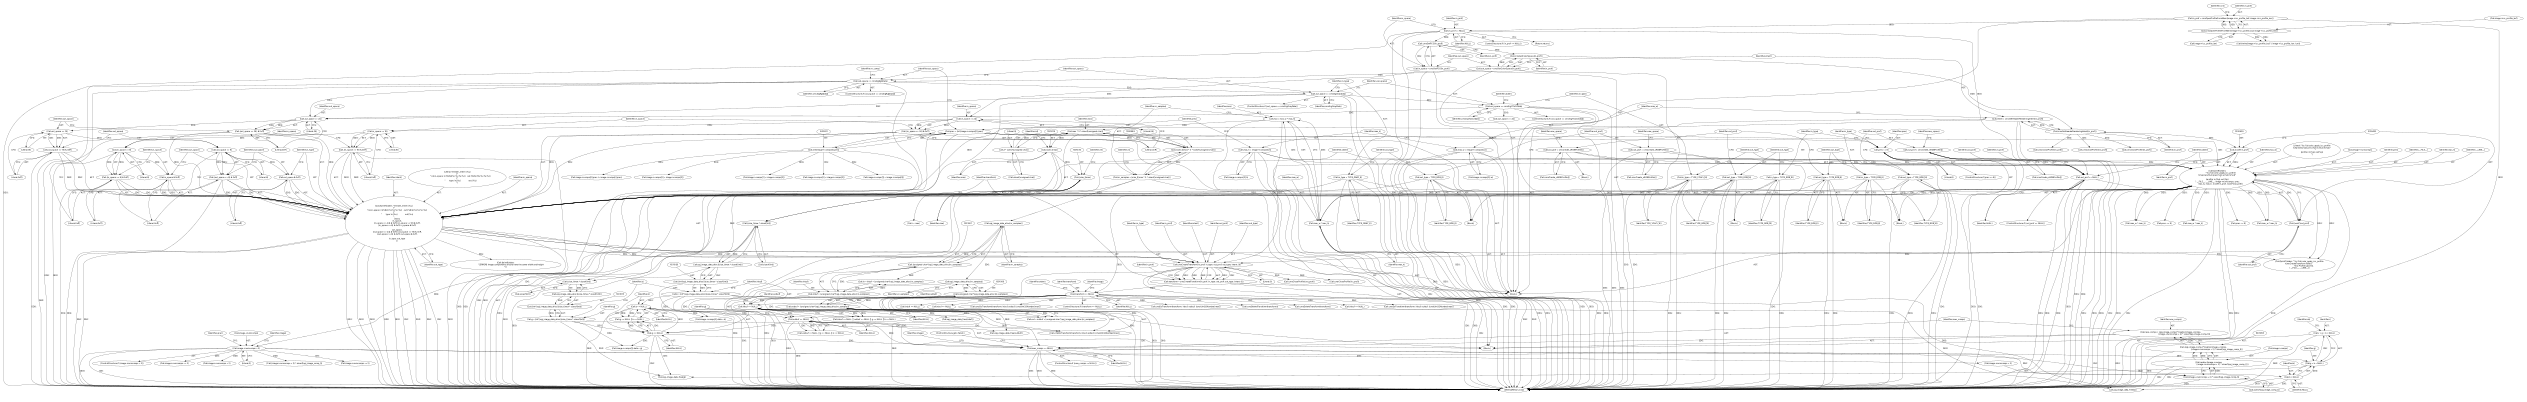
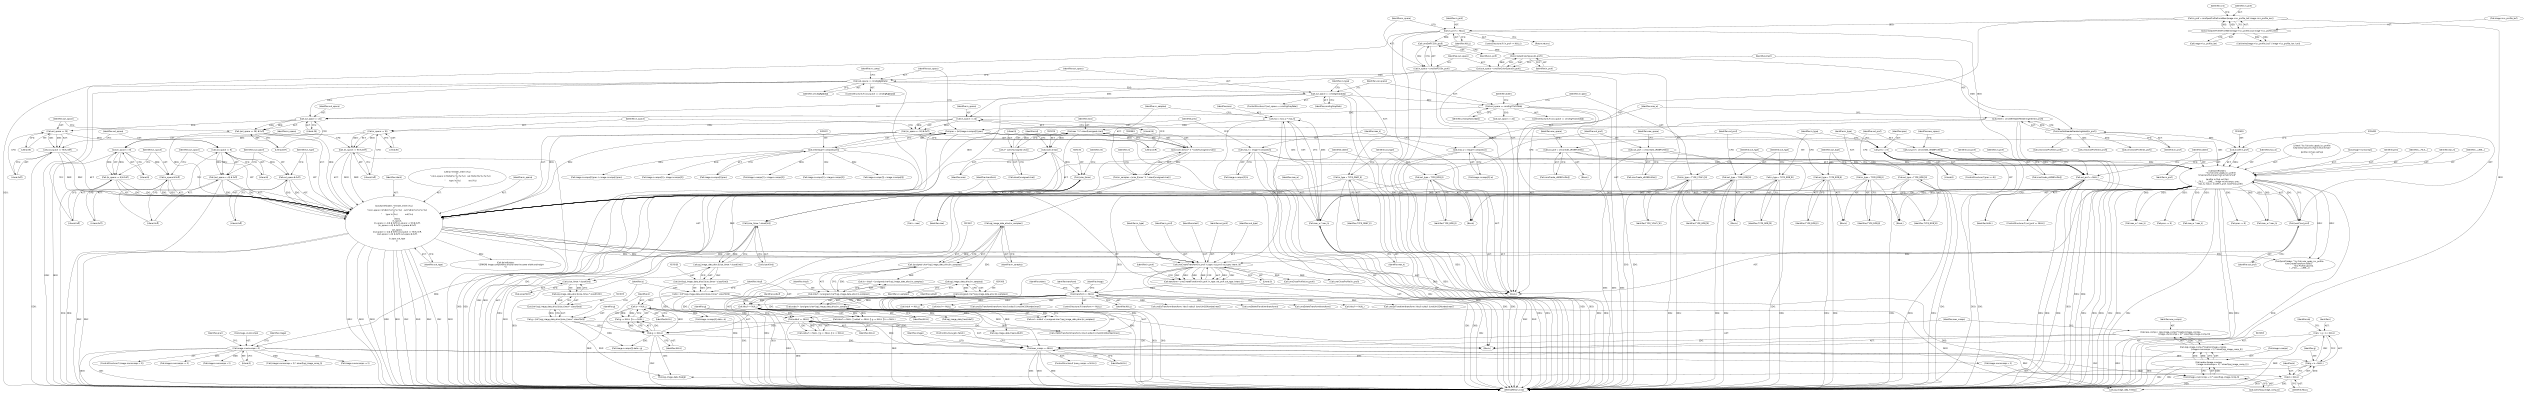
none -> (713, 177)
(563, 389) -> none
